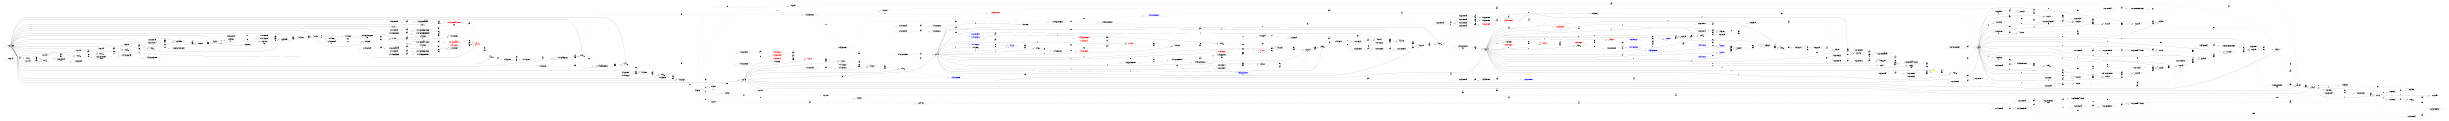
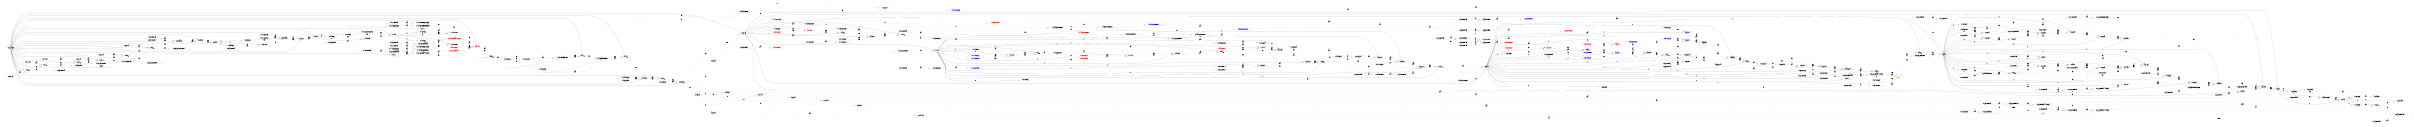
(1593, 48) -> (1570, 54)
